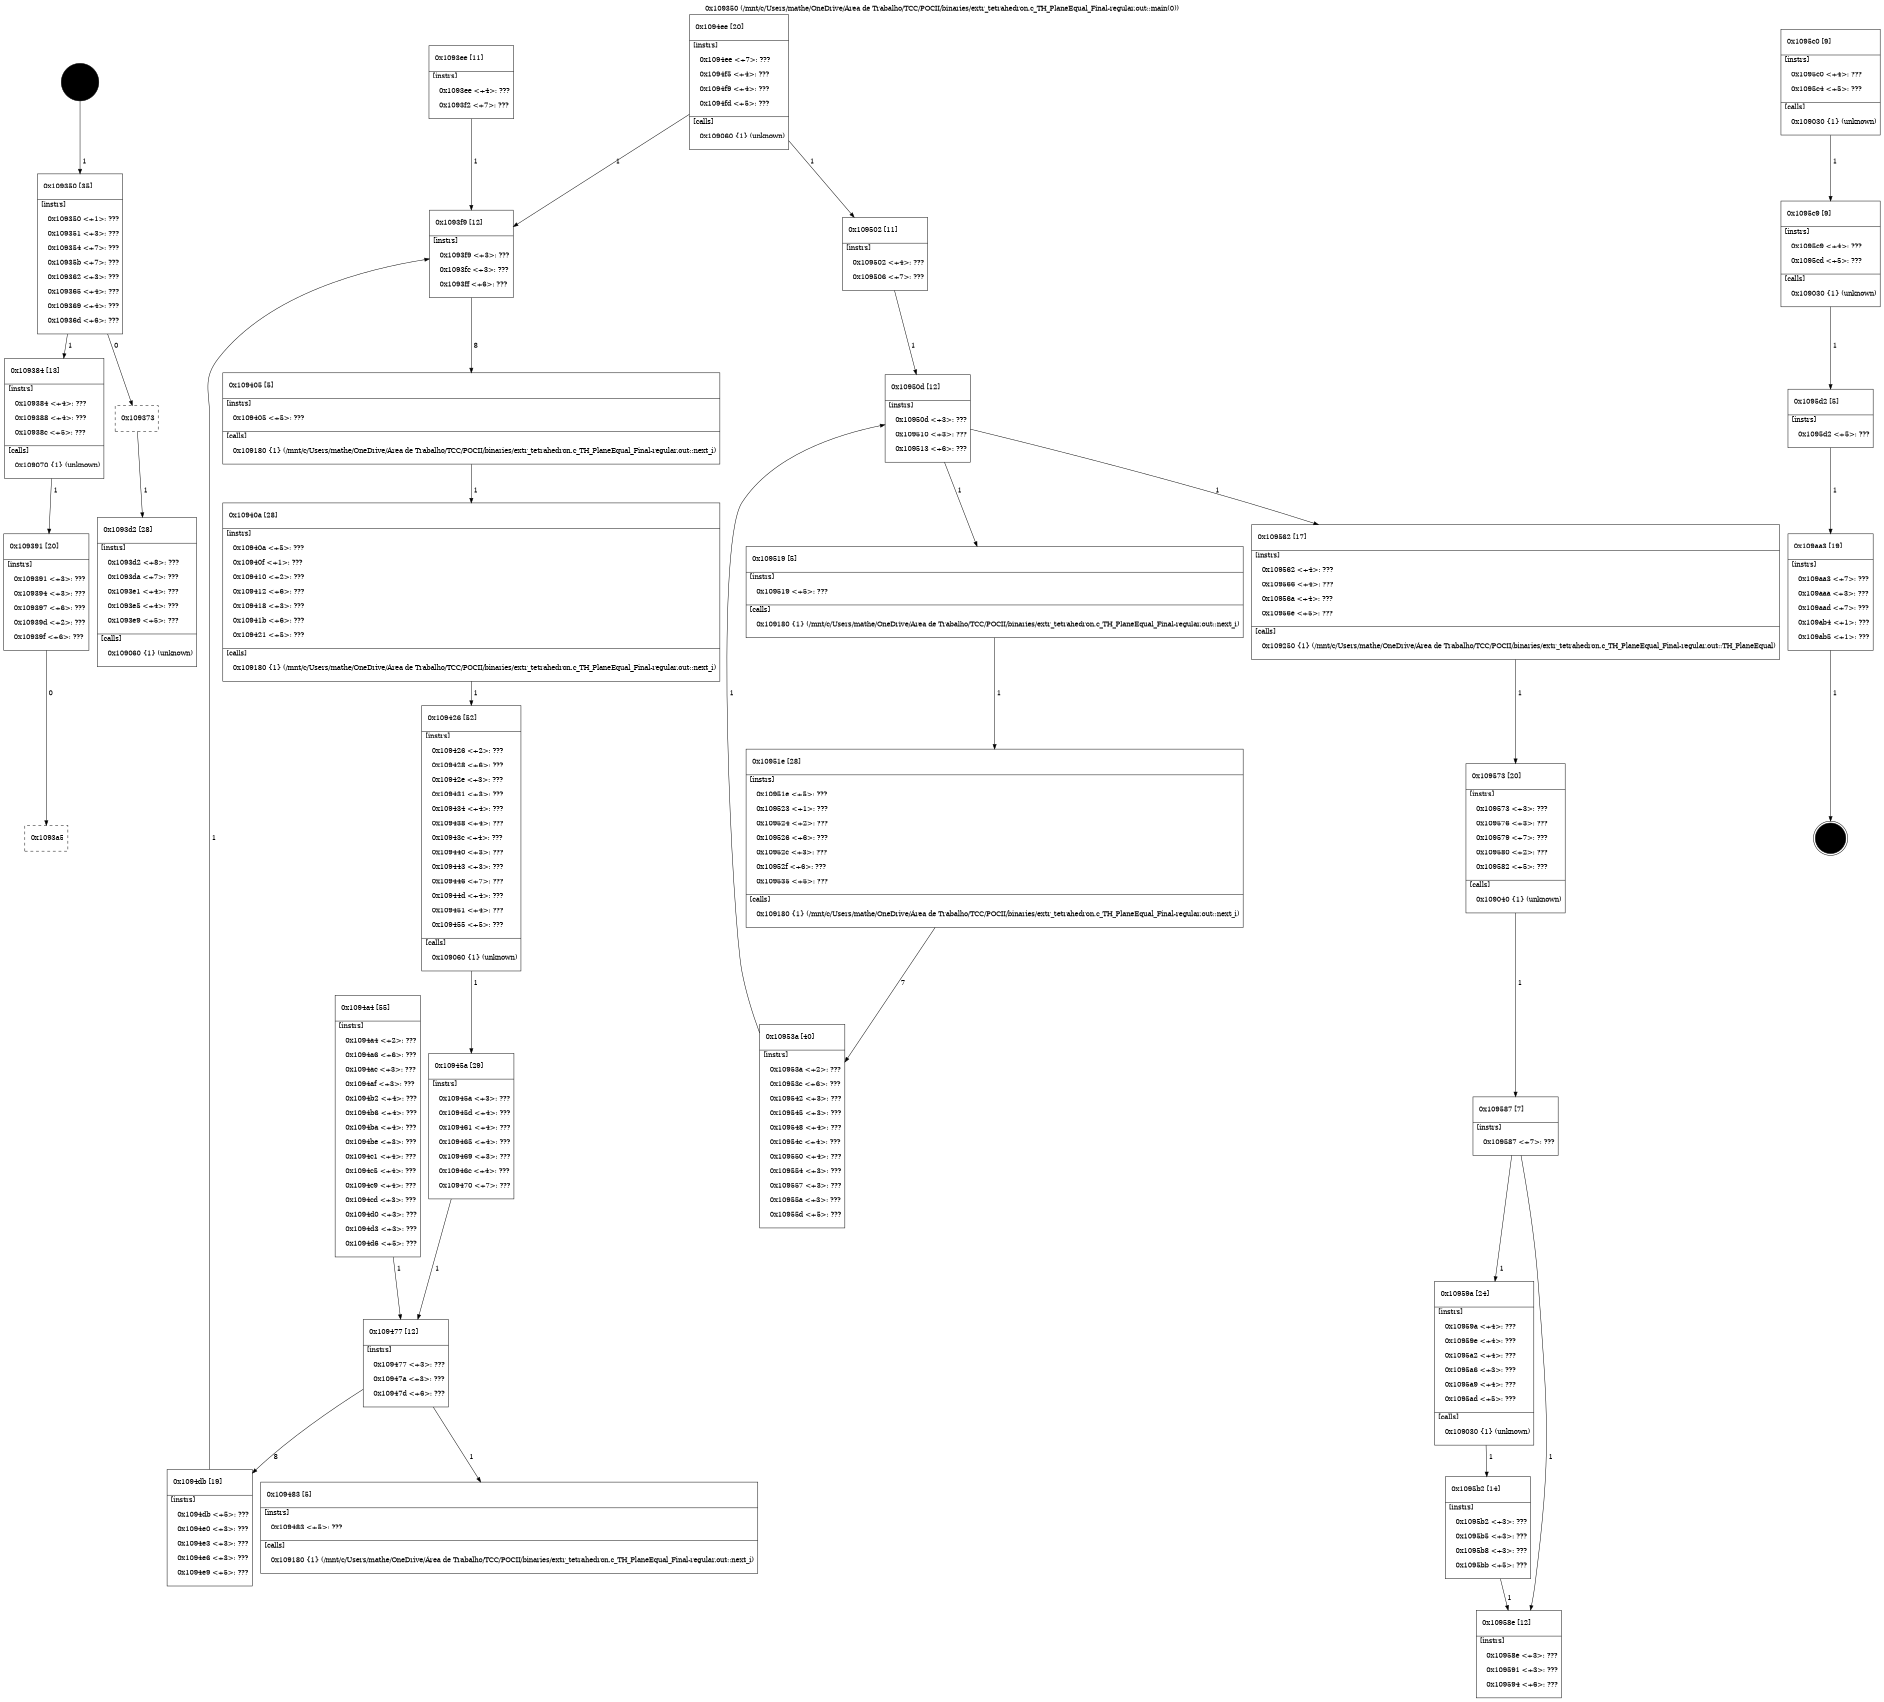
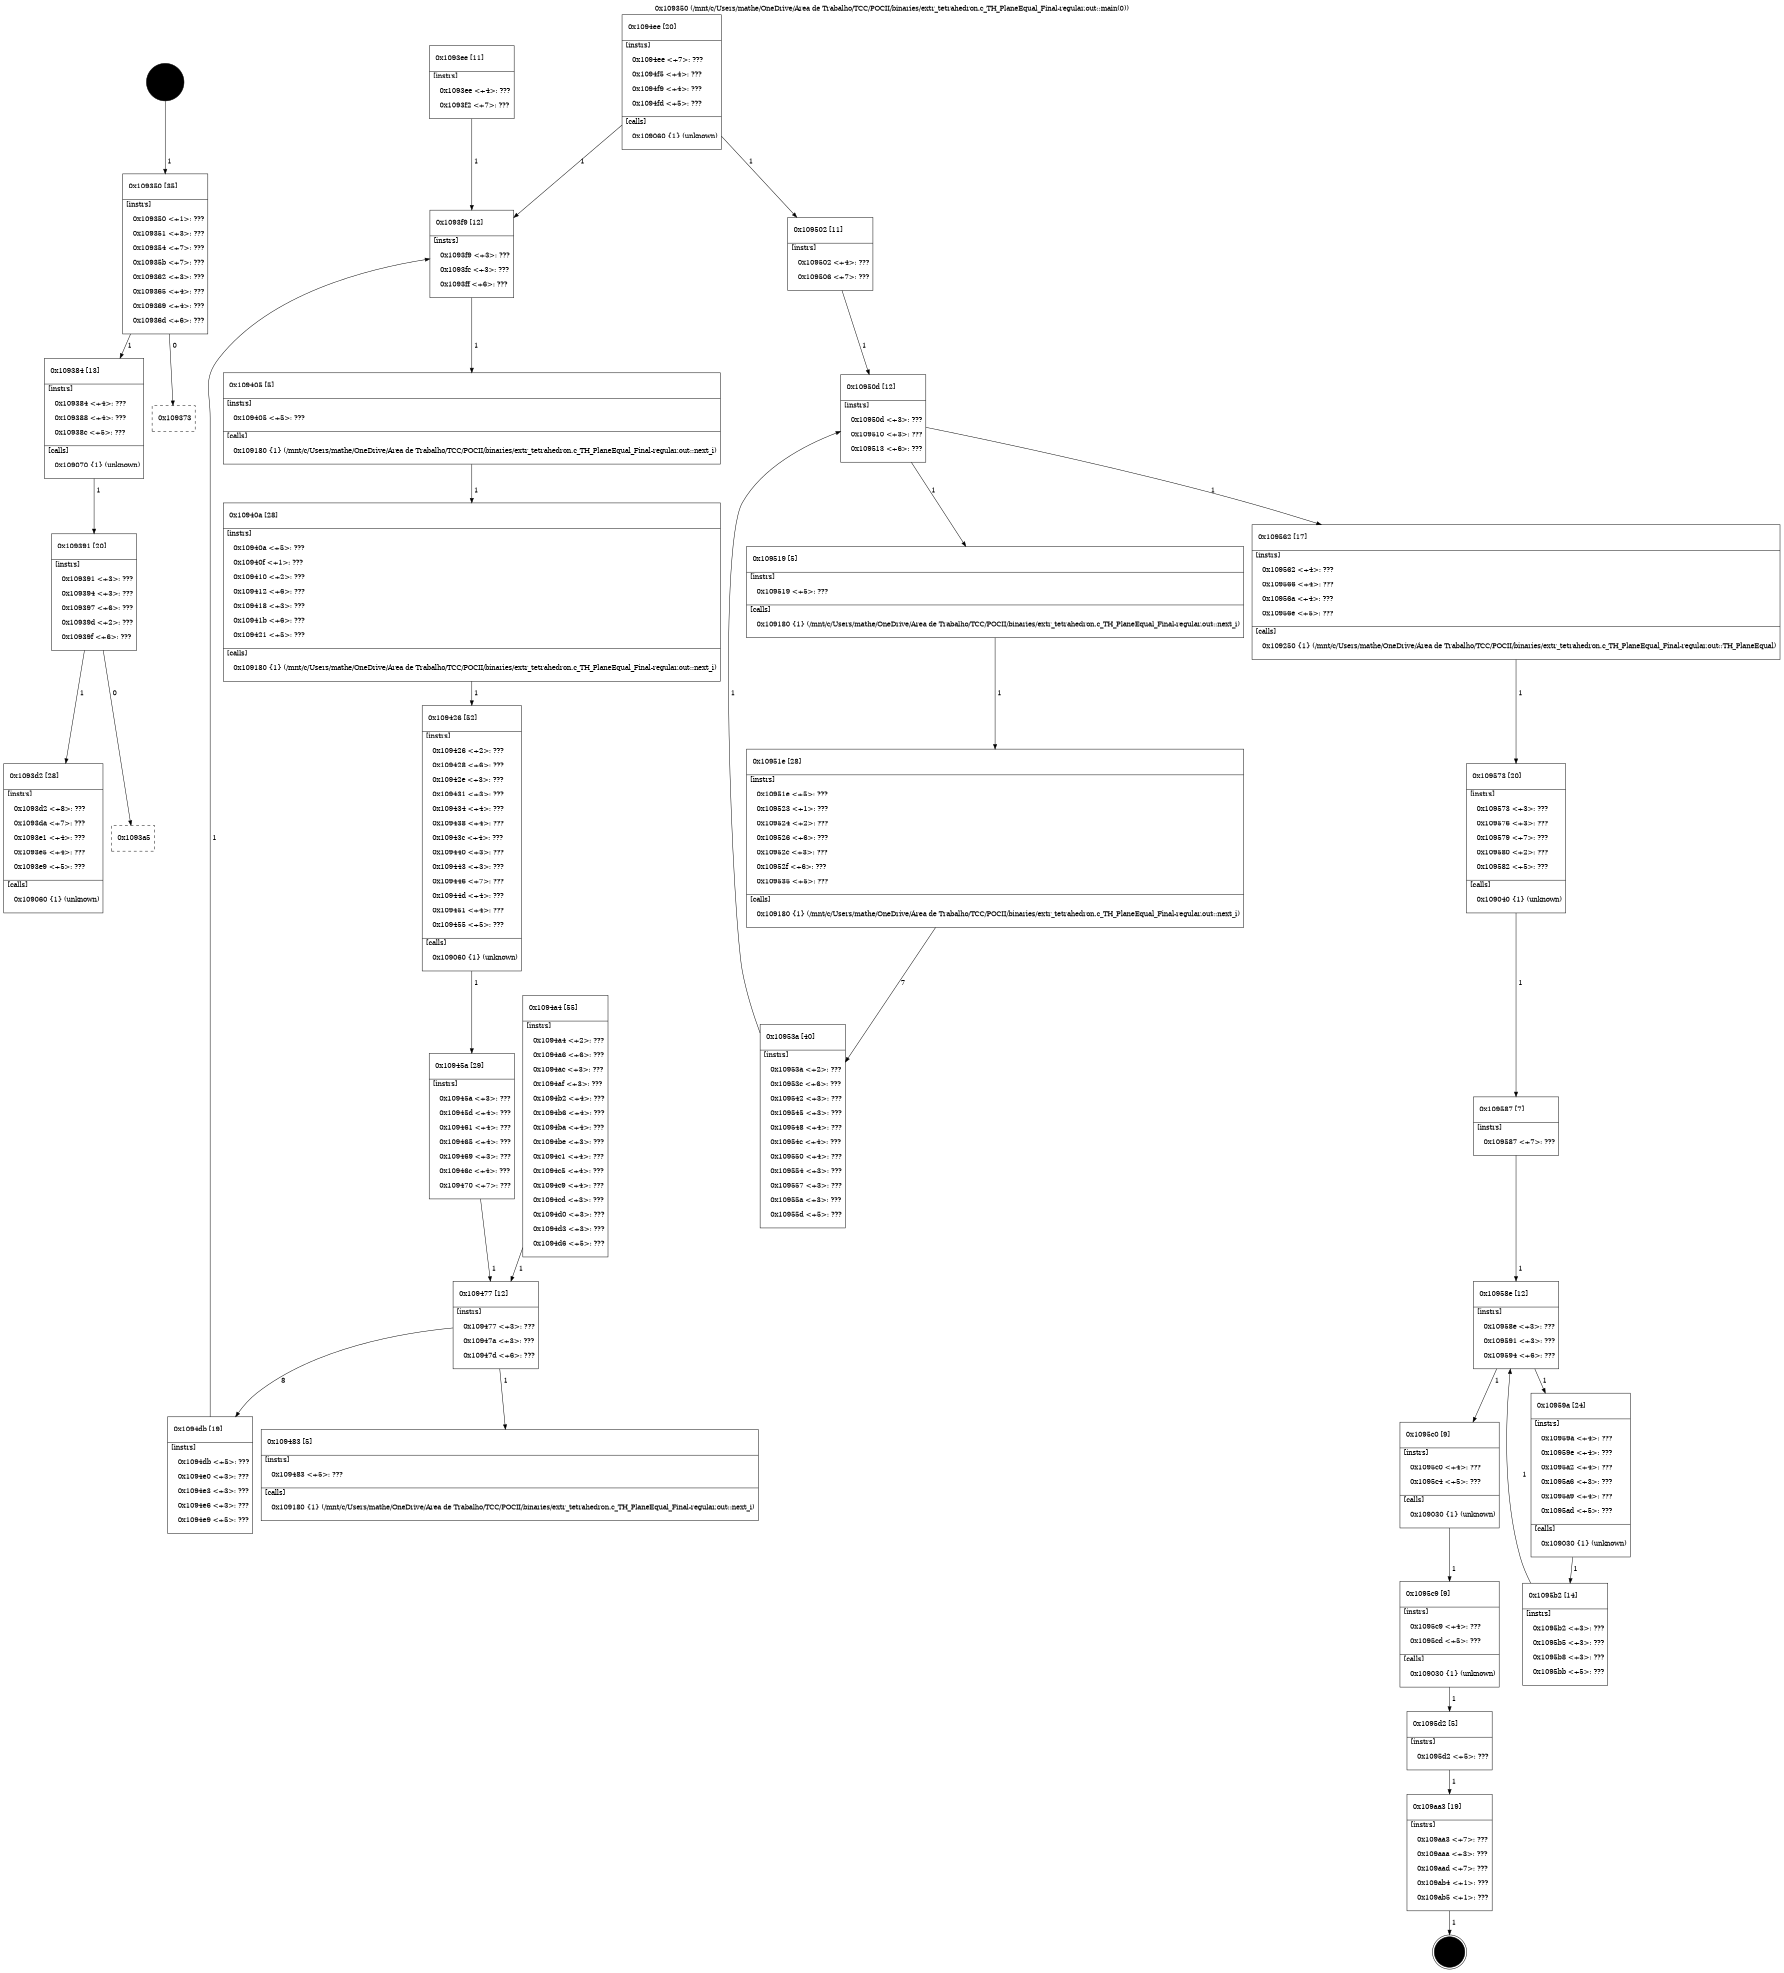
(475, 346) -> (475, 346)
(140, 472) -> (75, 705)
(1504, 1216) -> (1539, 1379)
none -> (1486, 1393)
